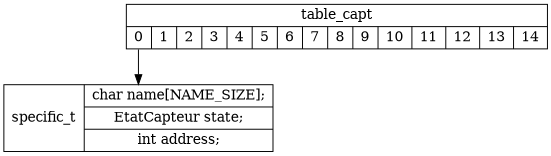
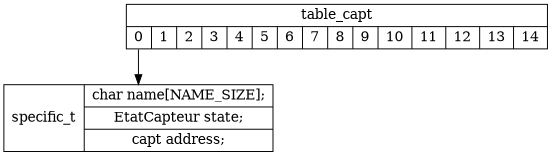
(179, 140) -> (179, 140)
